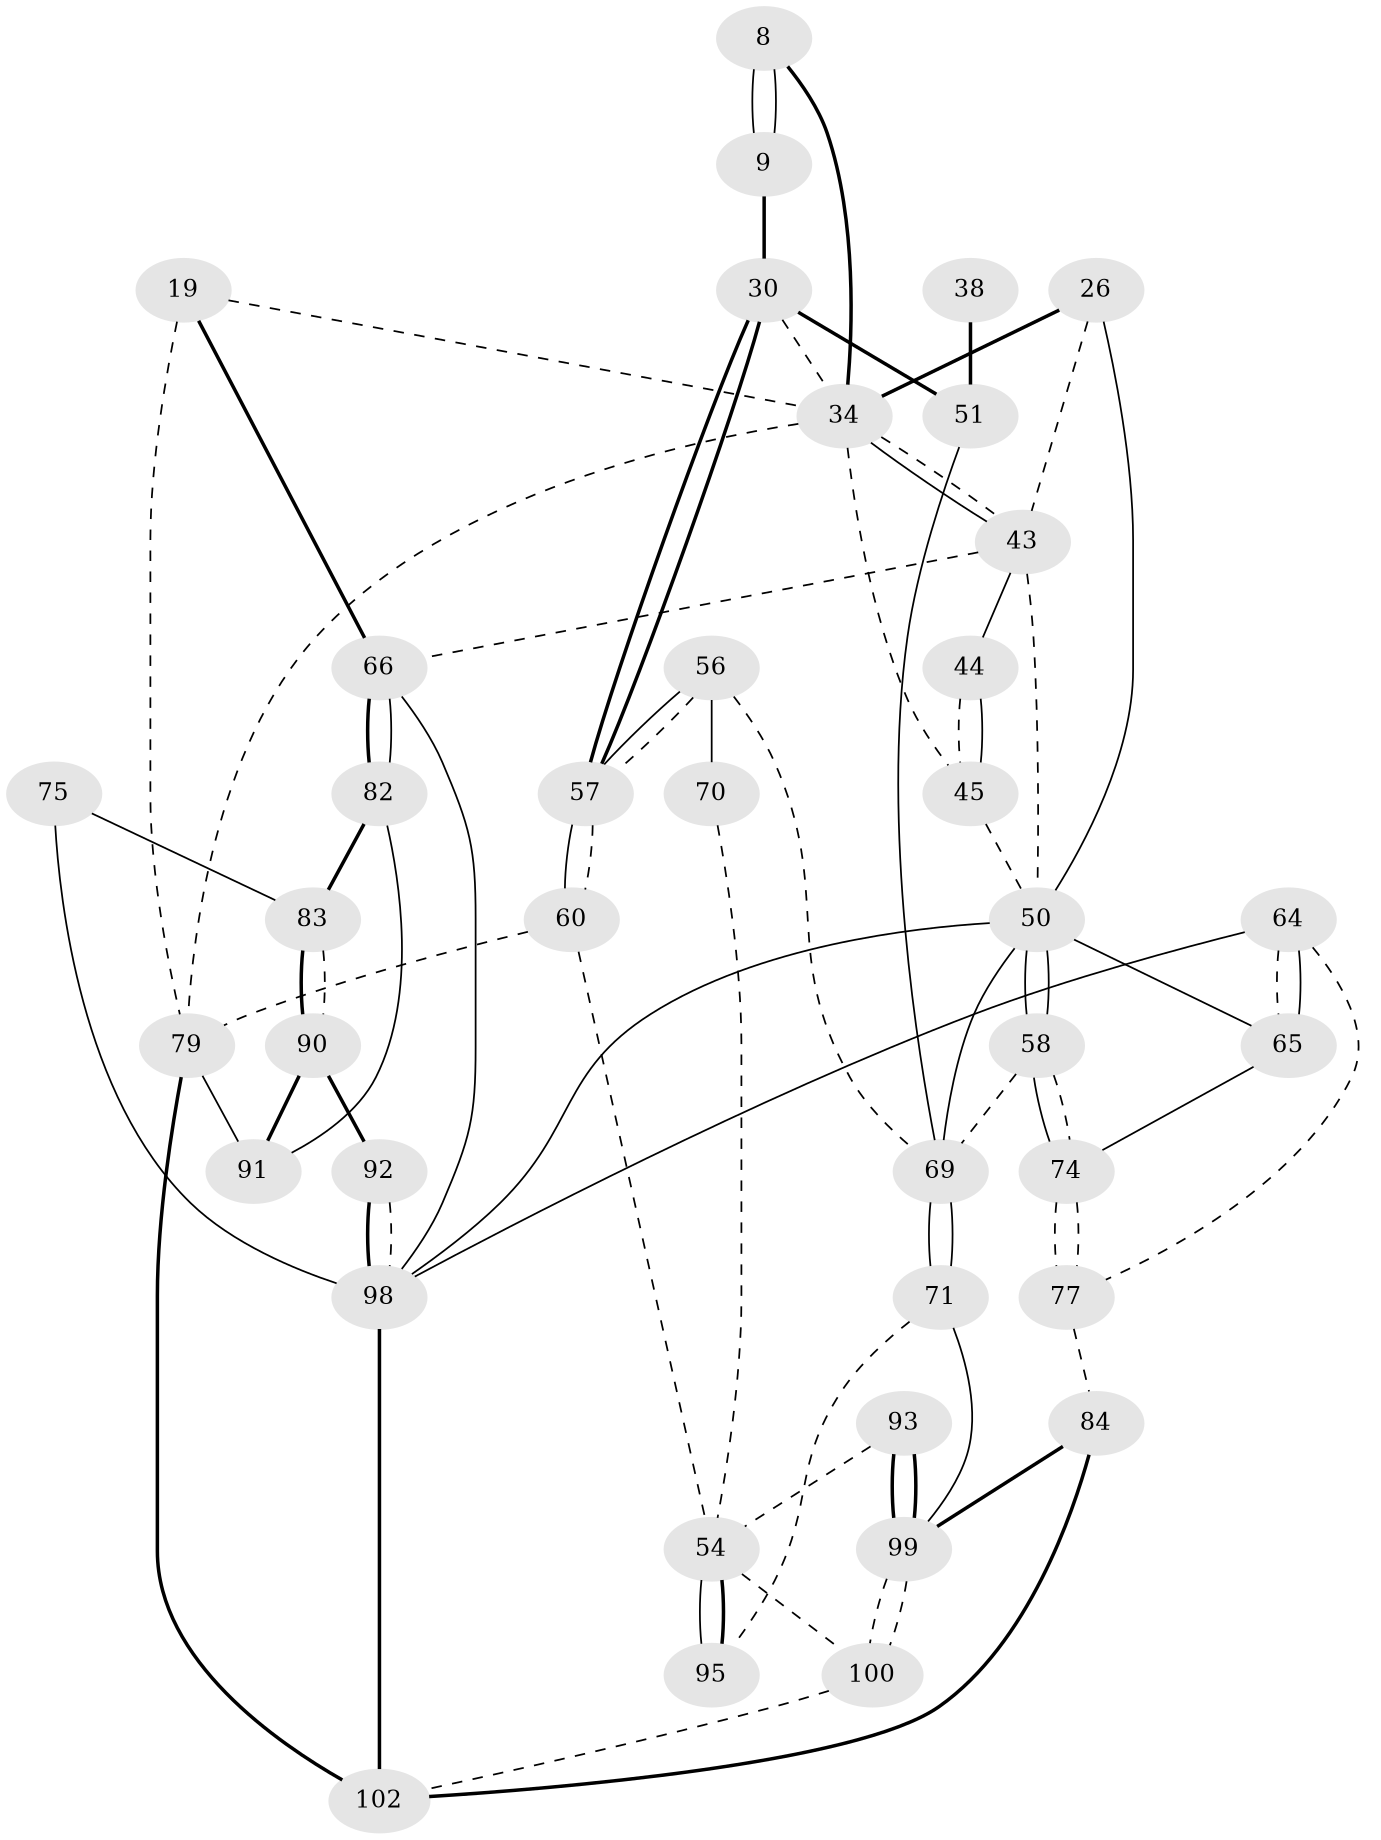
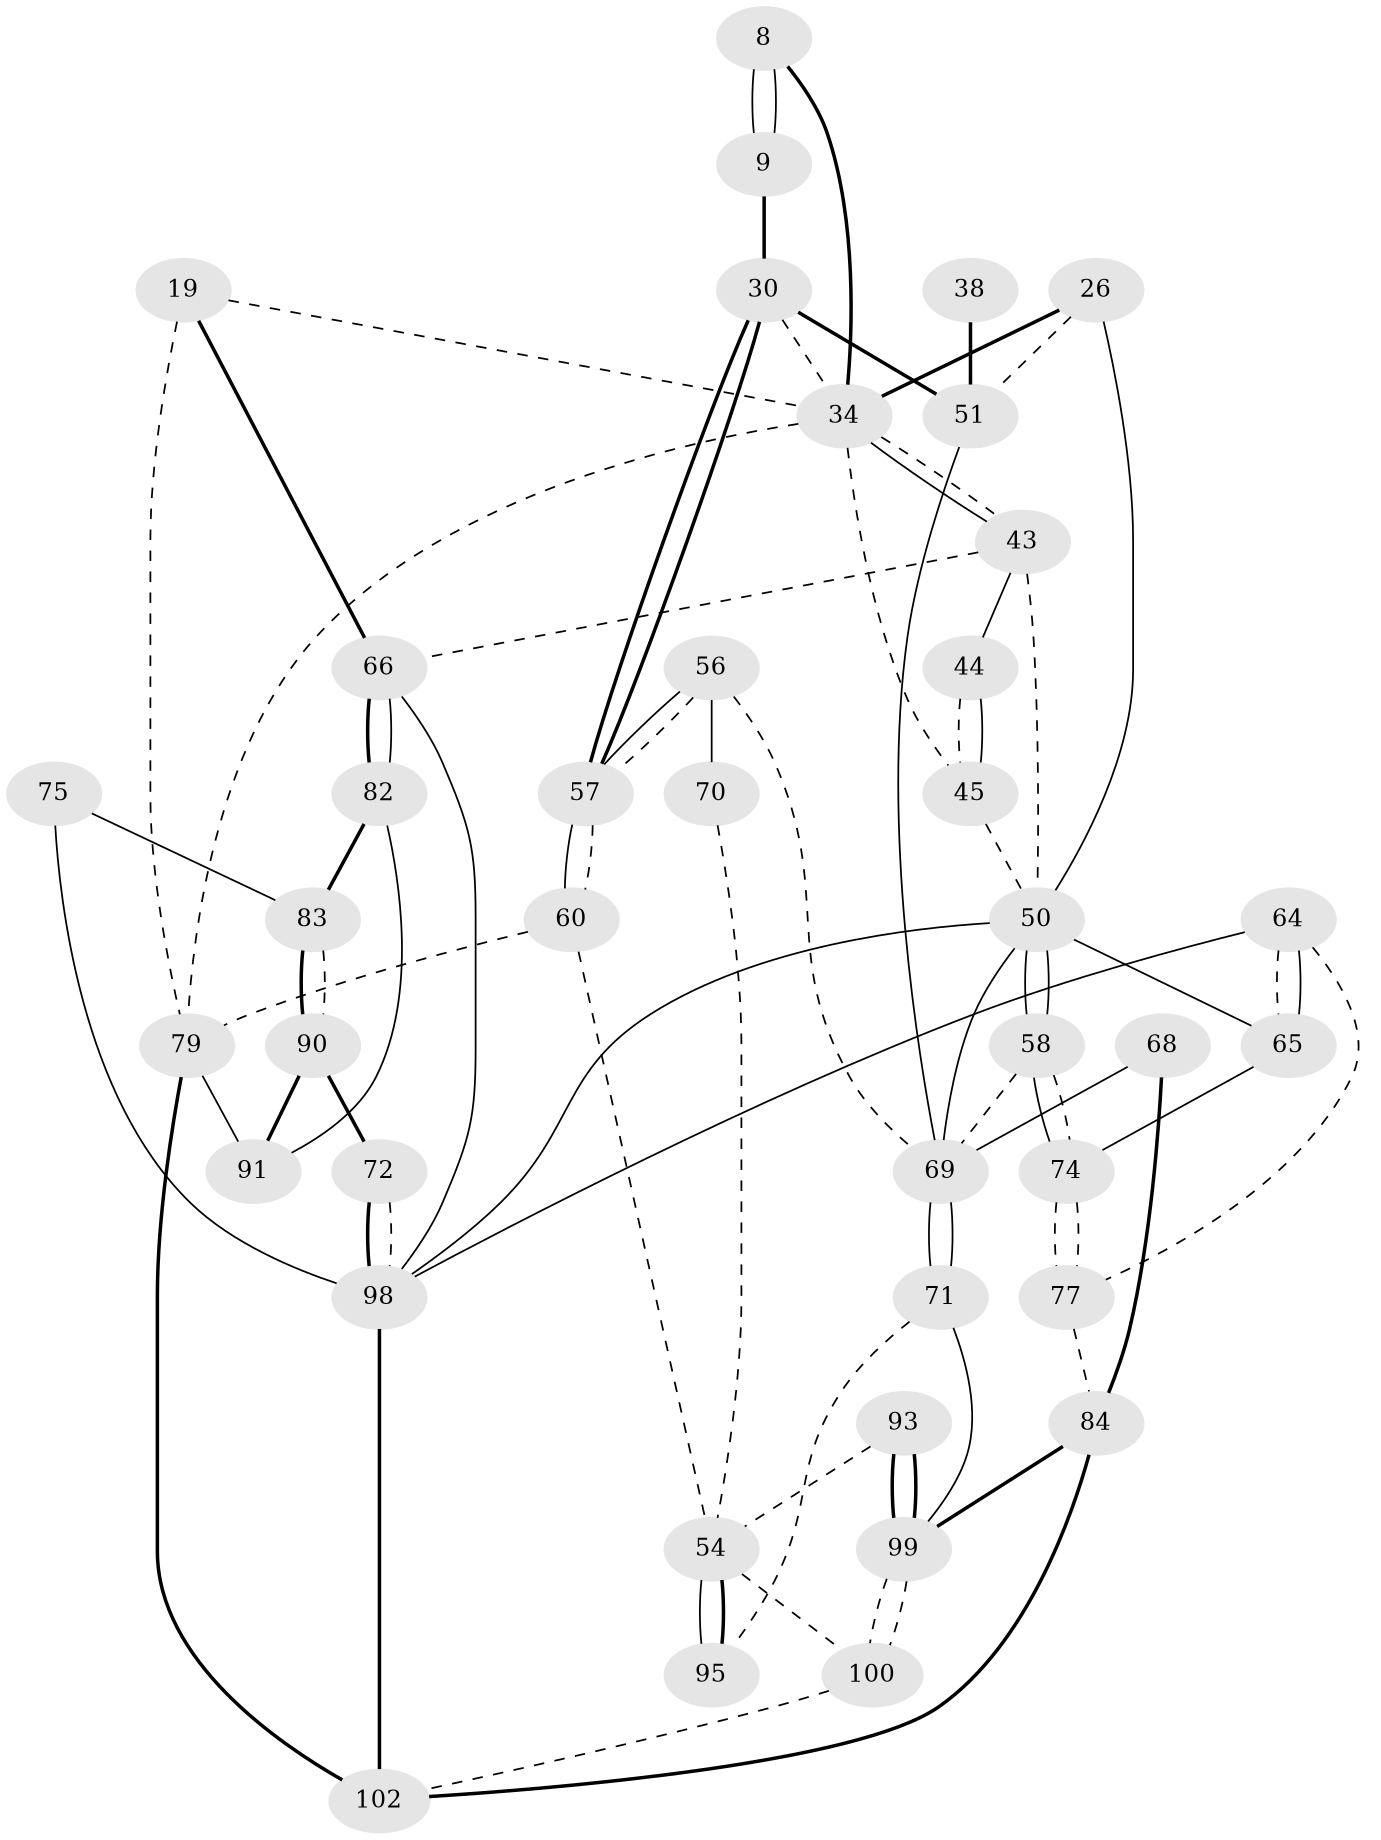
(1060, 416) -> (1034, 353)
none -> (1163, 1046)
(379, 1172) -> (379, 1172)
